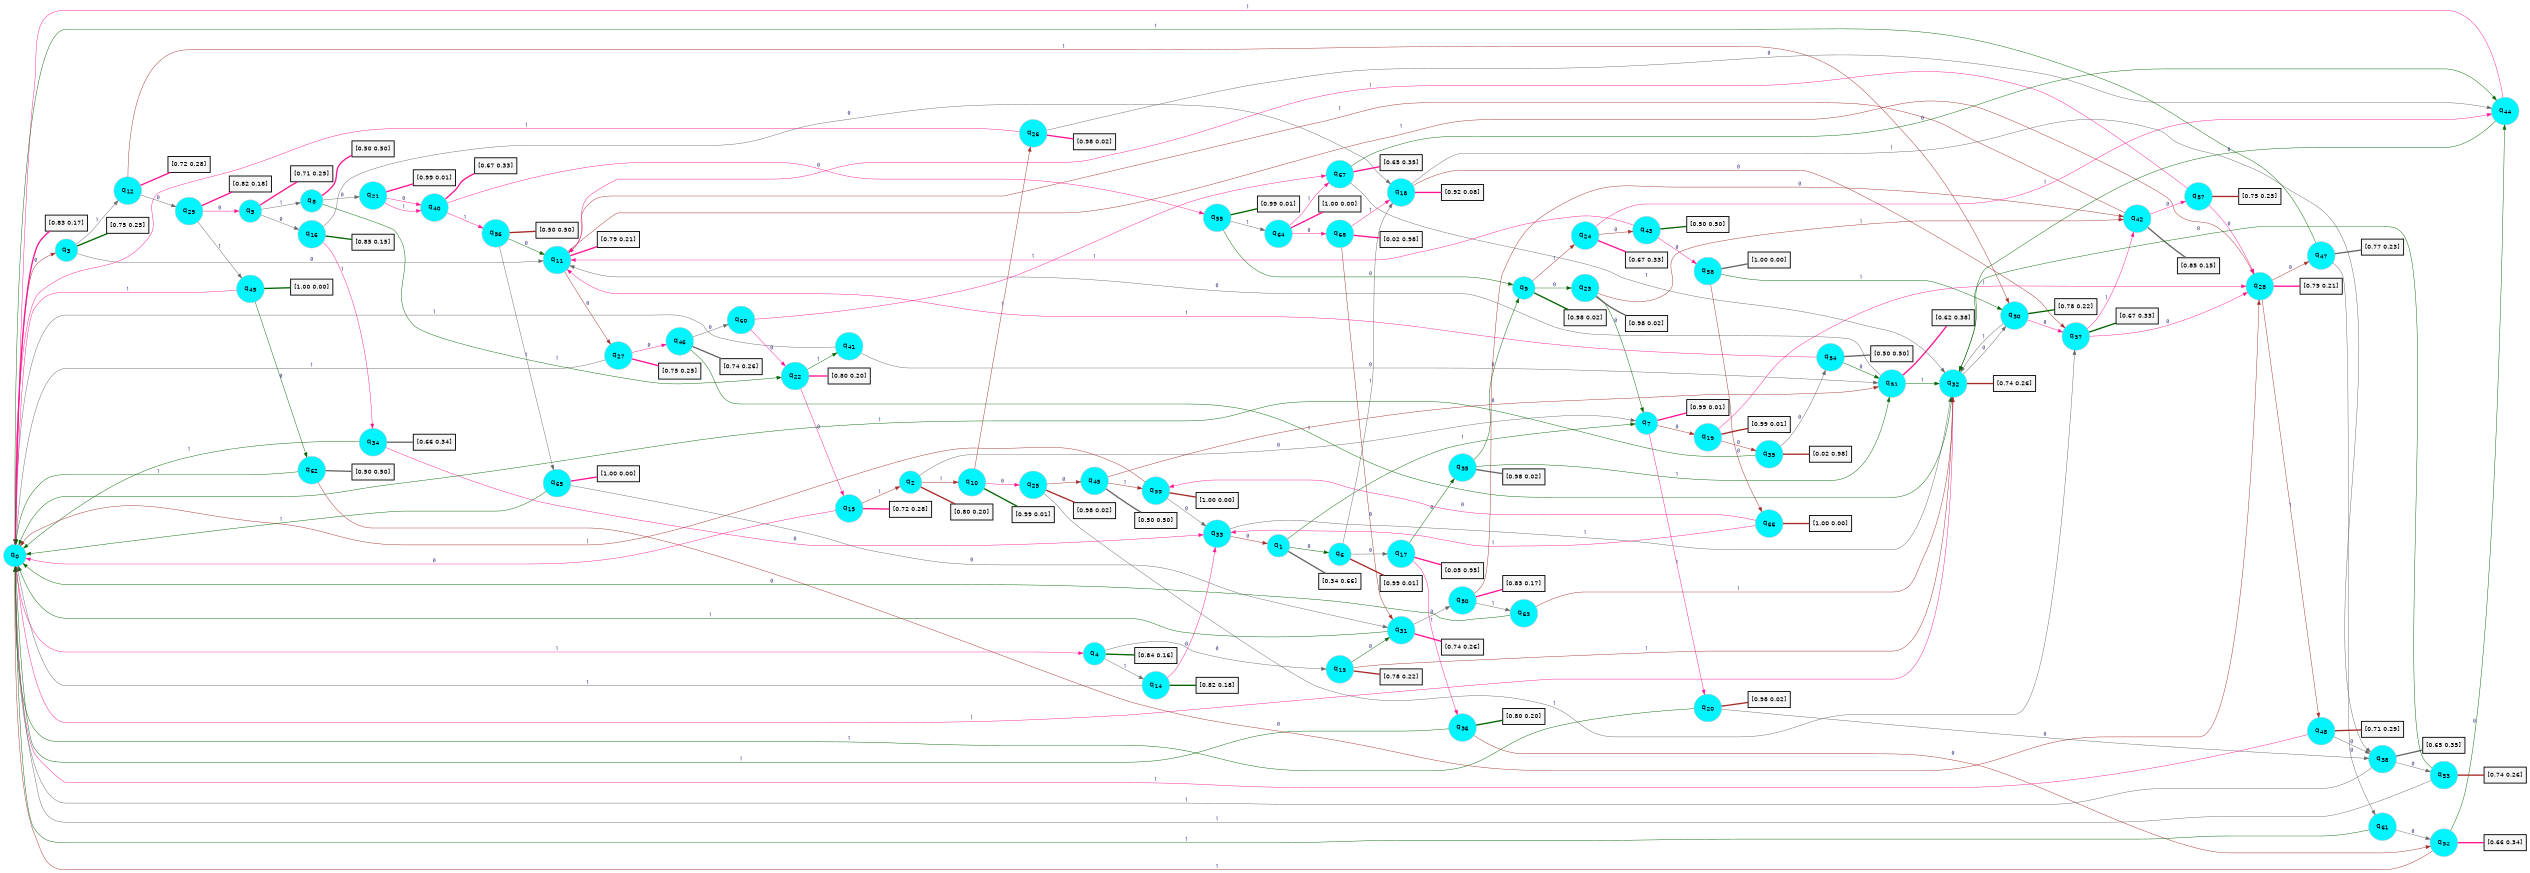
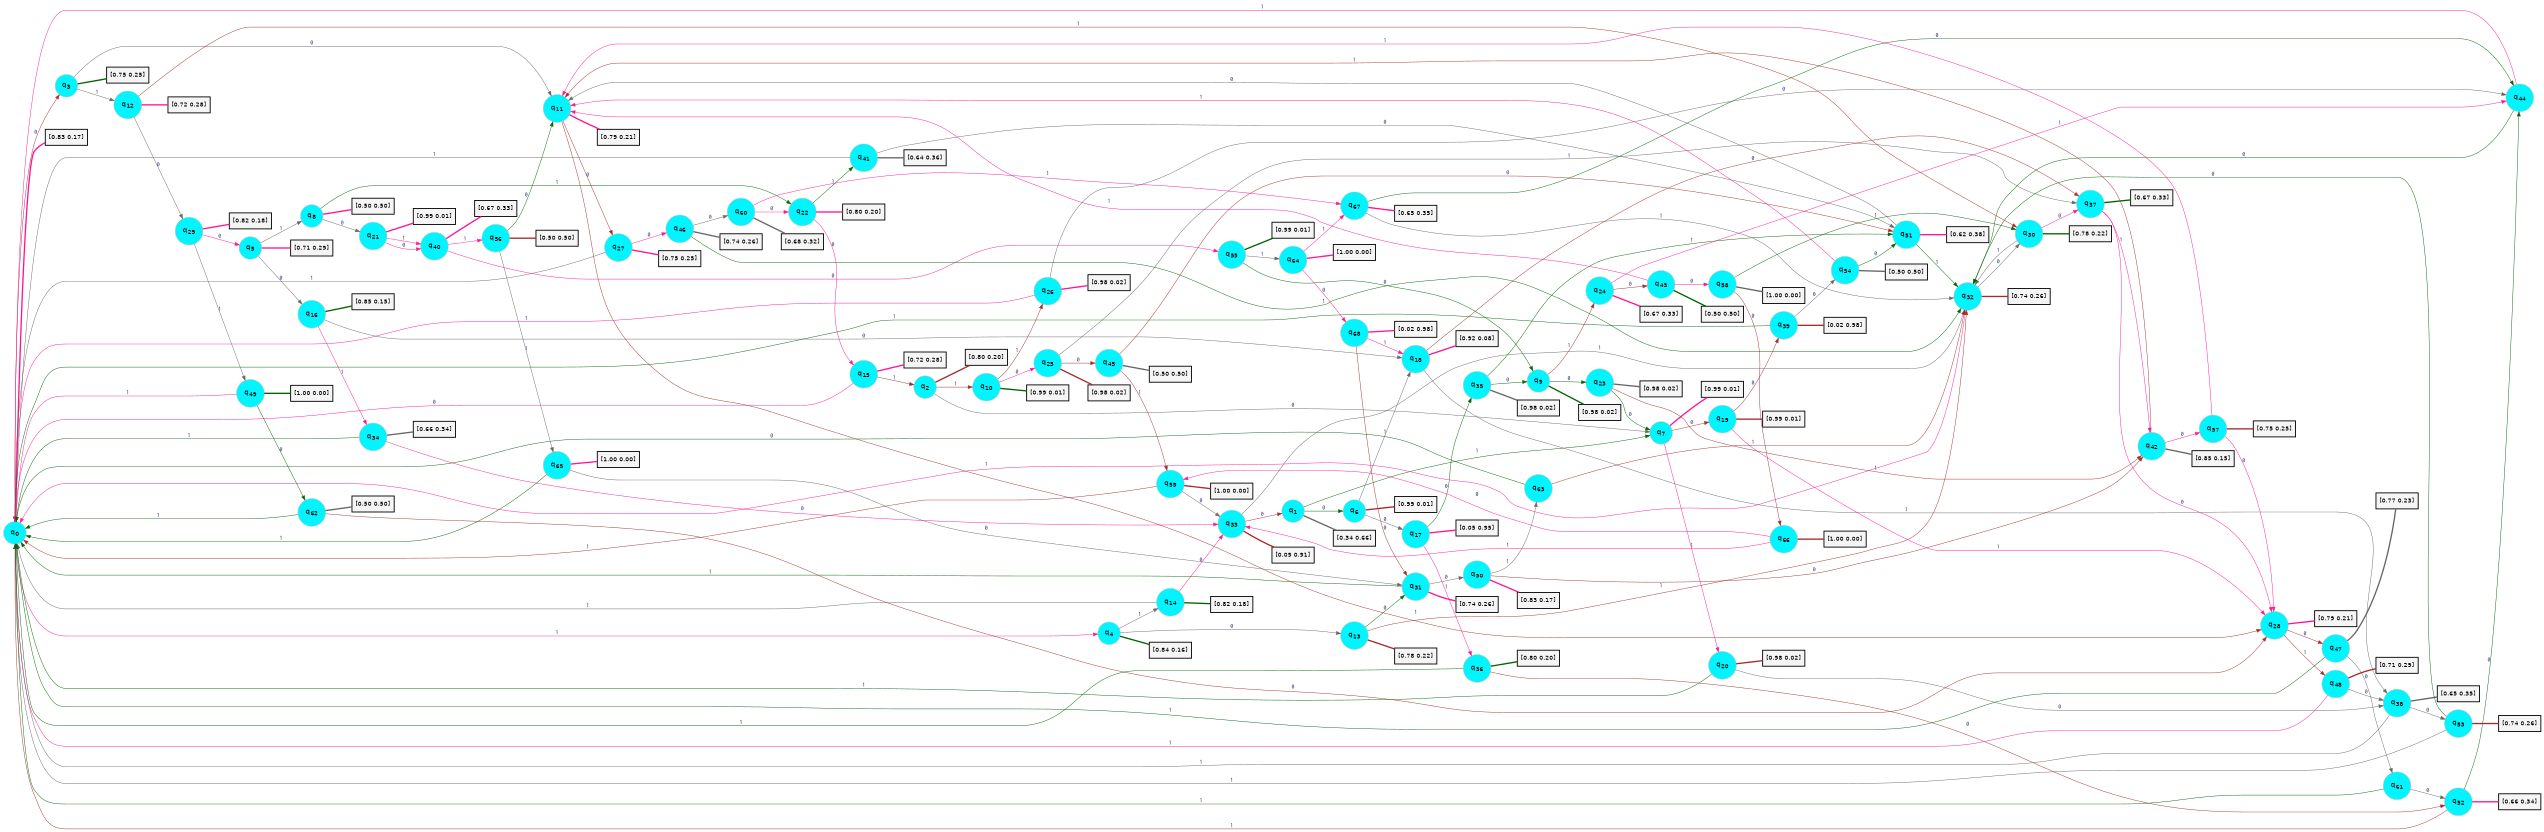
none -> (925, 158)
none -> (802, 242)
none -> (1293, 555)
